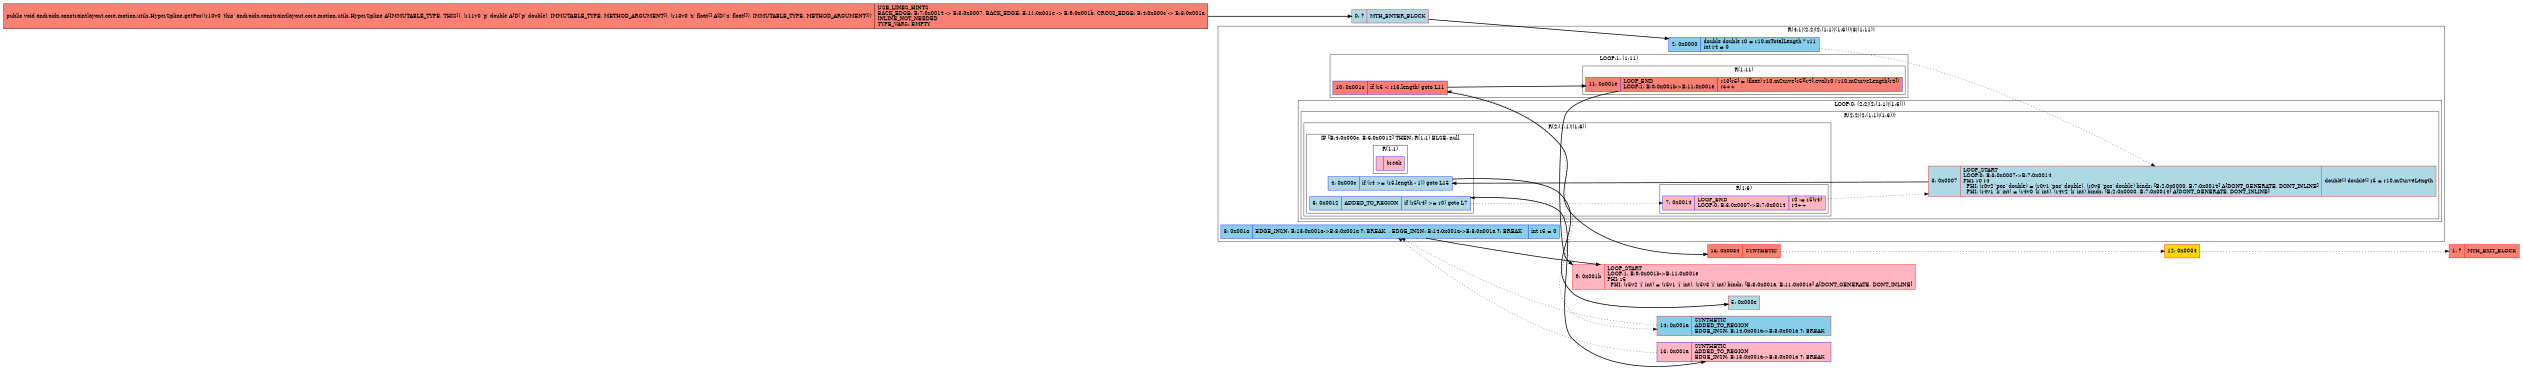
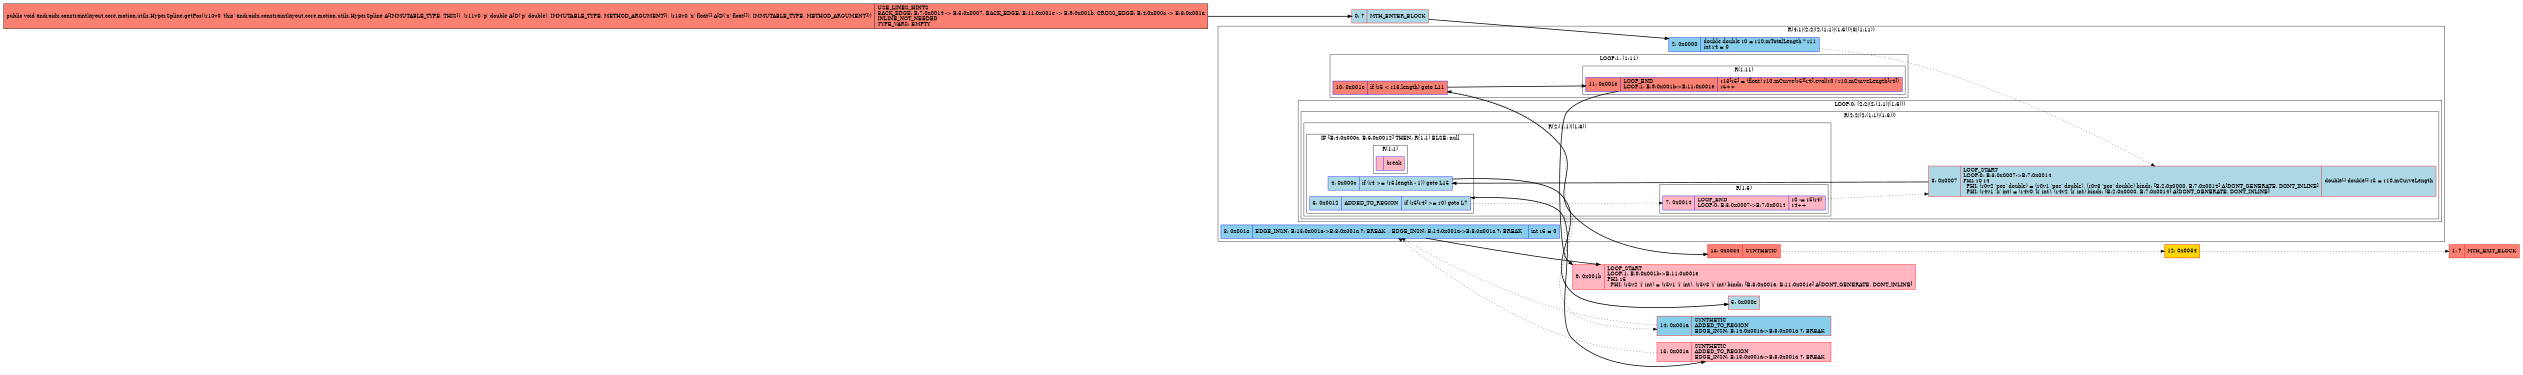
(1744, 352) -> (1744, 352)
